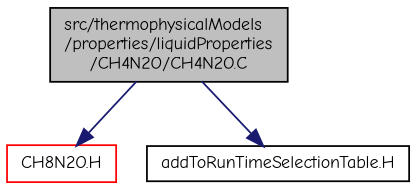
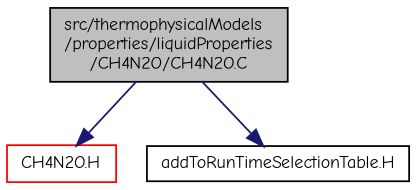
(62, 164) -> (62, 164)
